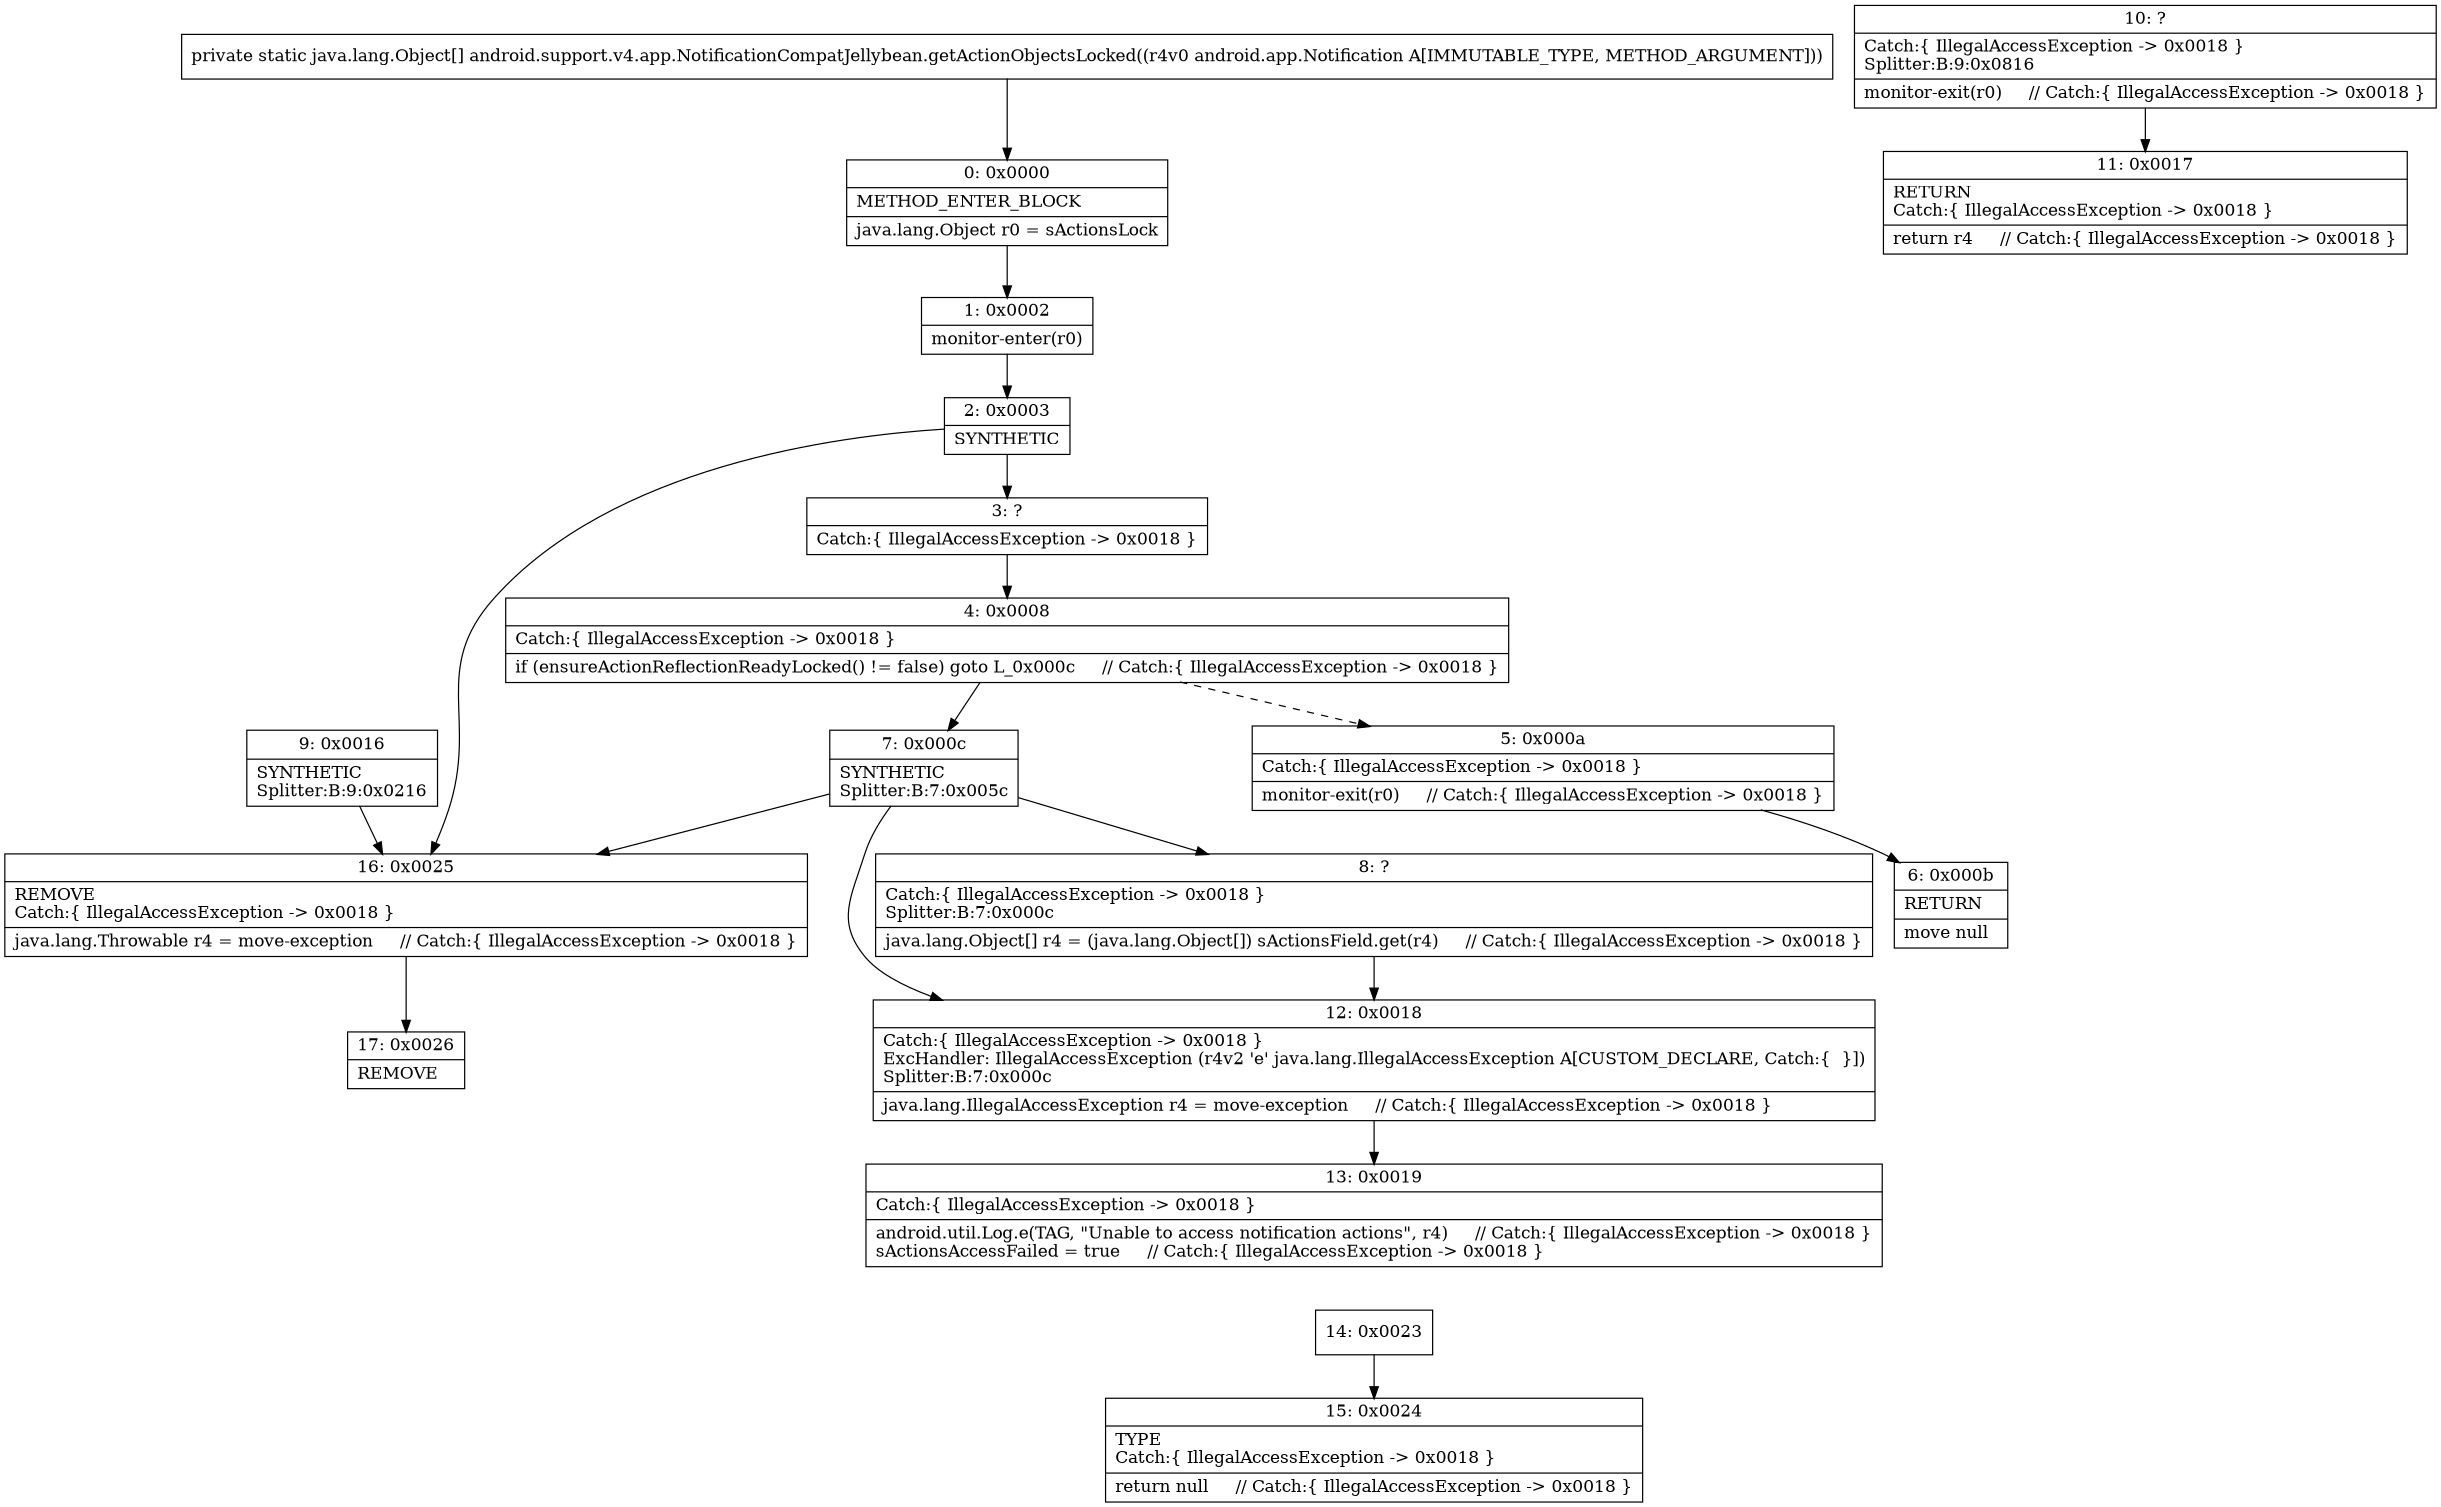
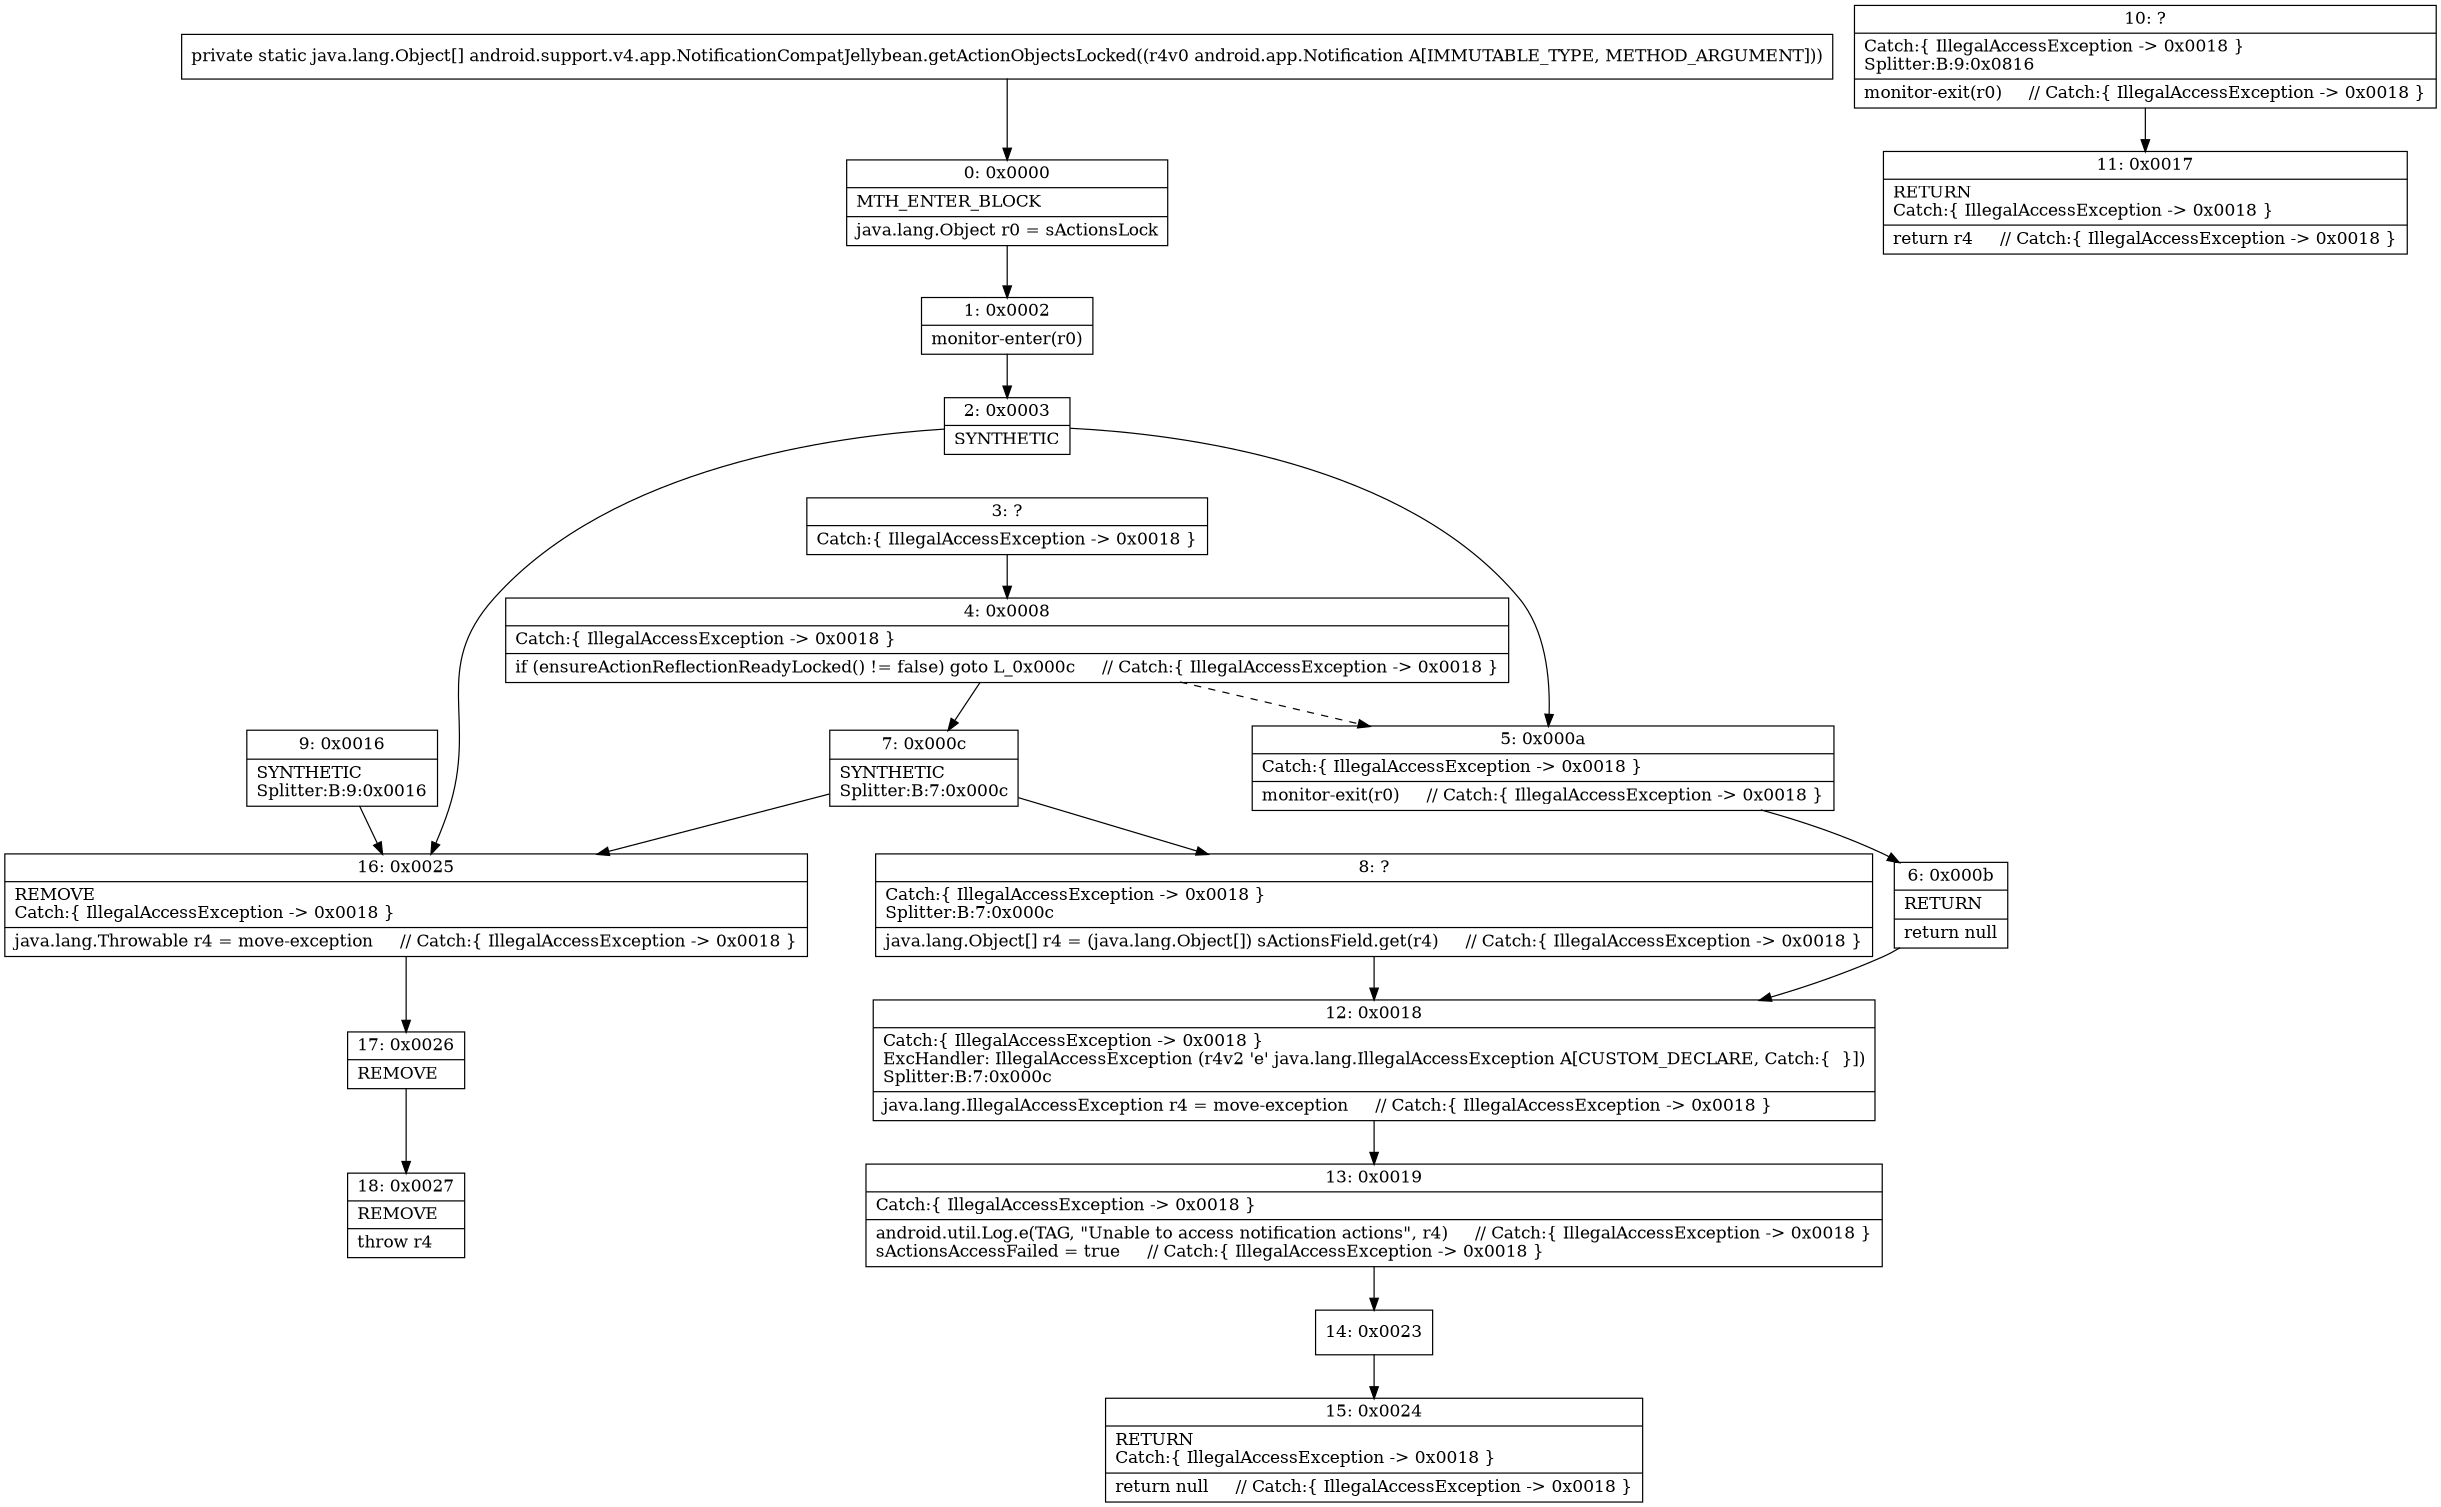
(969, 202) -> (949, 202)
(1007, 470) -> (1369, 492)
(342, 791) -> (342, 791)
(924, 791) -> (924, 791)
(849, 918) -> (1837, 975)
(1946, 933) -> (1951, 933)
none -> (406, 1215)
none -> (1374, 1282)
(1139, 1440) -> (1154, 1440)
